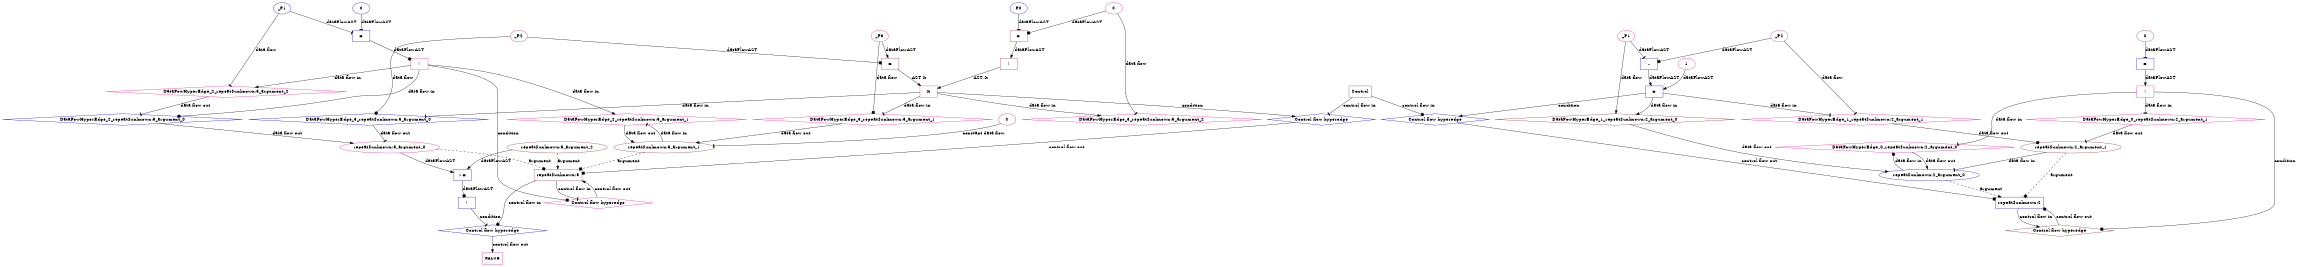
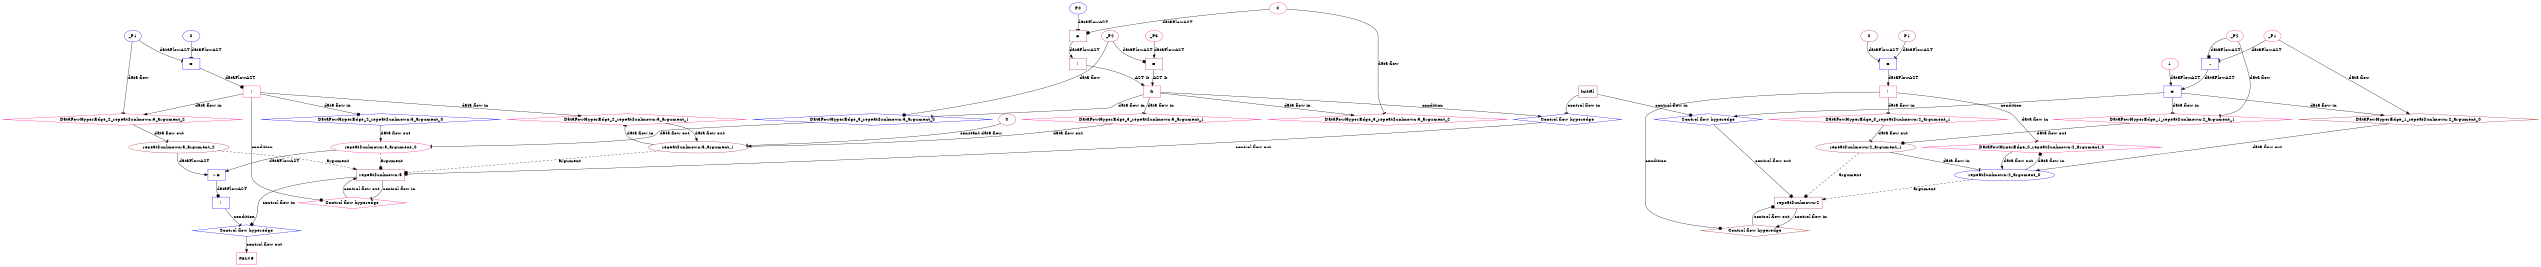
none -> (1907, 36)
(876, 76) -> none
(1360, 92) -> (1588, 92)
(175, 105) -> (150, 133)
(2019, 203) -> (1798, 203)
